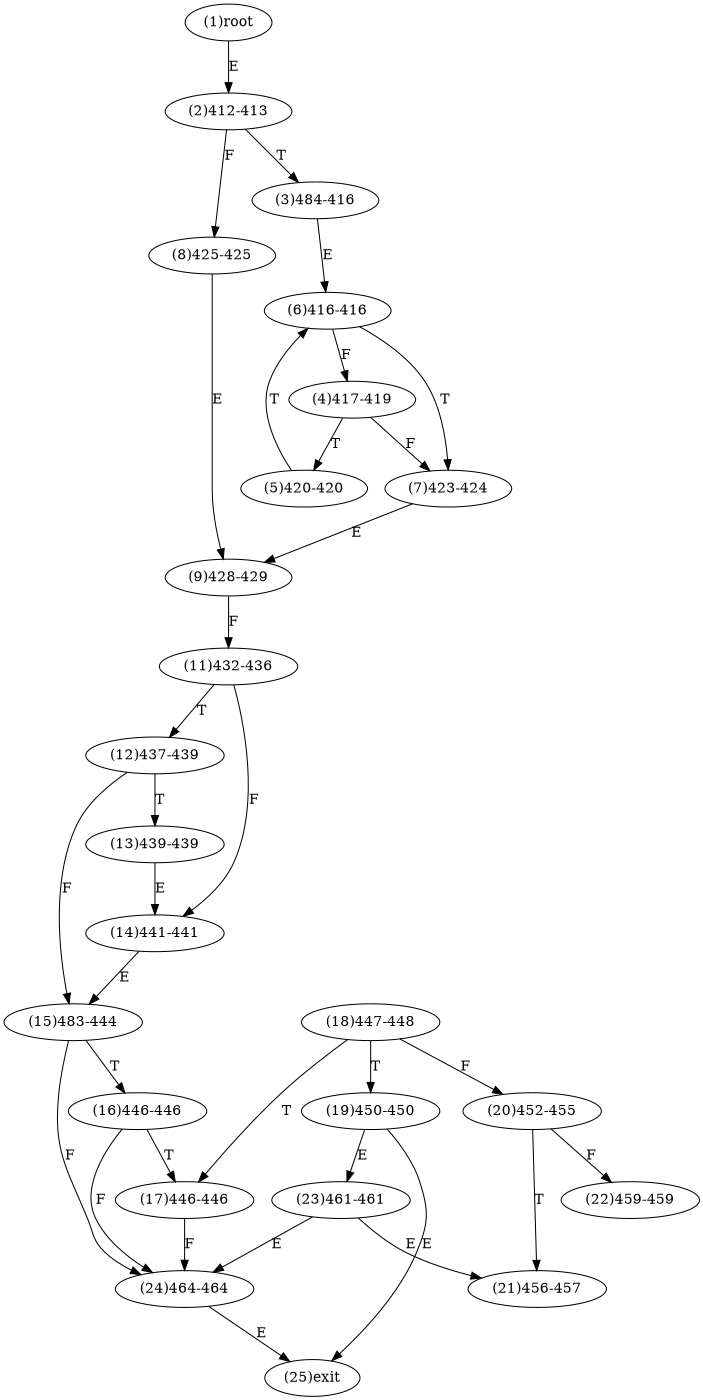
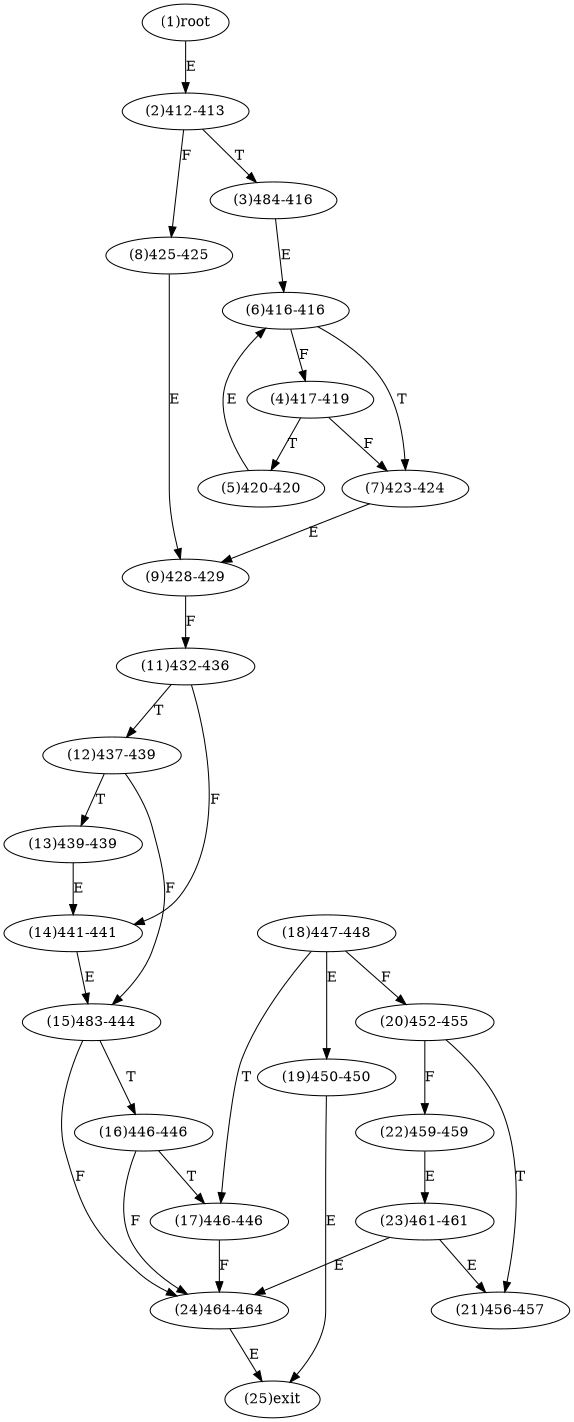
(275, 400) -> (232, 400)
(376, 1067) -> (332, 978)
(358, 1151) -> (425, 1172)
